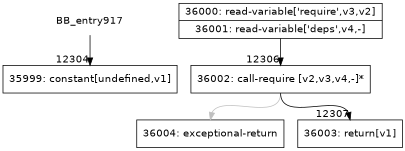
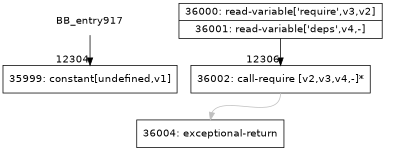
(350, 134) -> none
